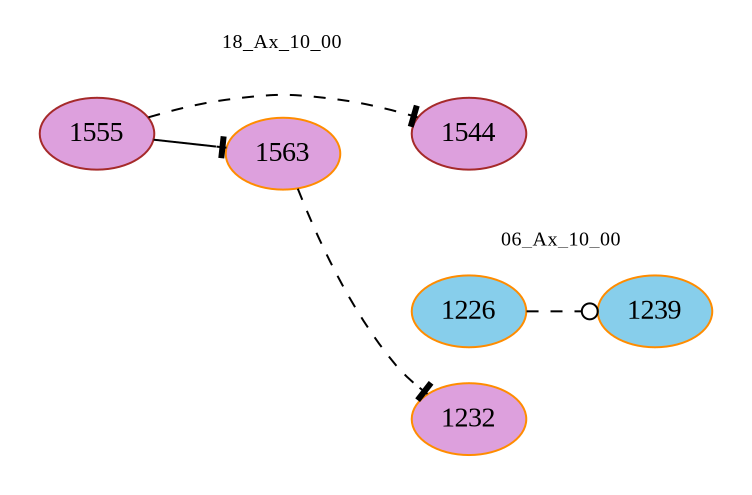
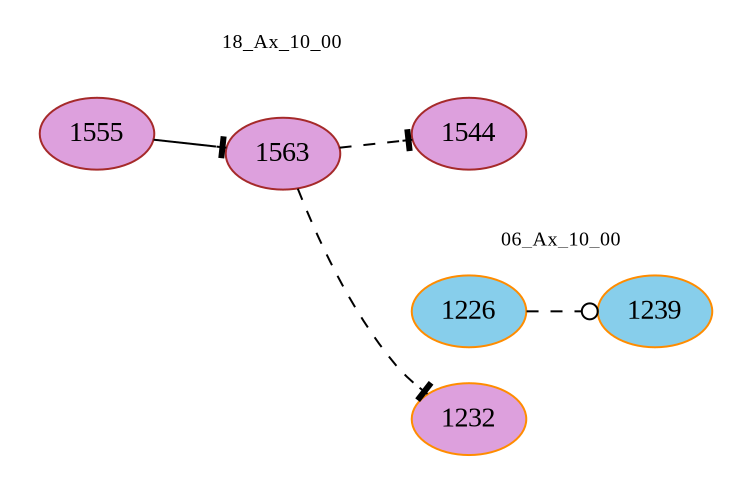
(278, 95) -> (371, 144)
(283, 154) -> (283, 154)
